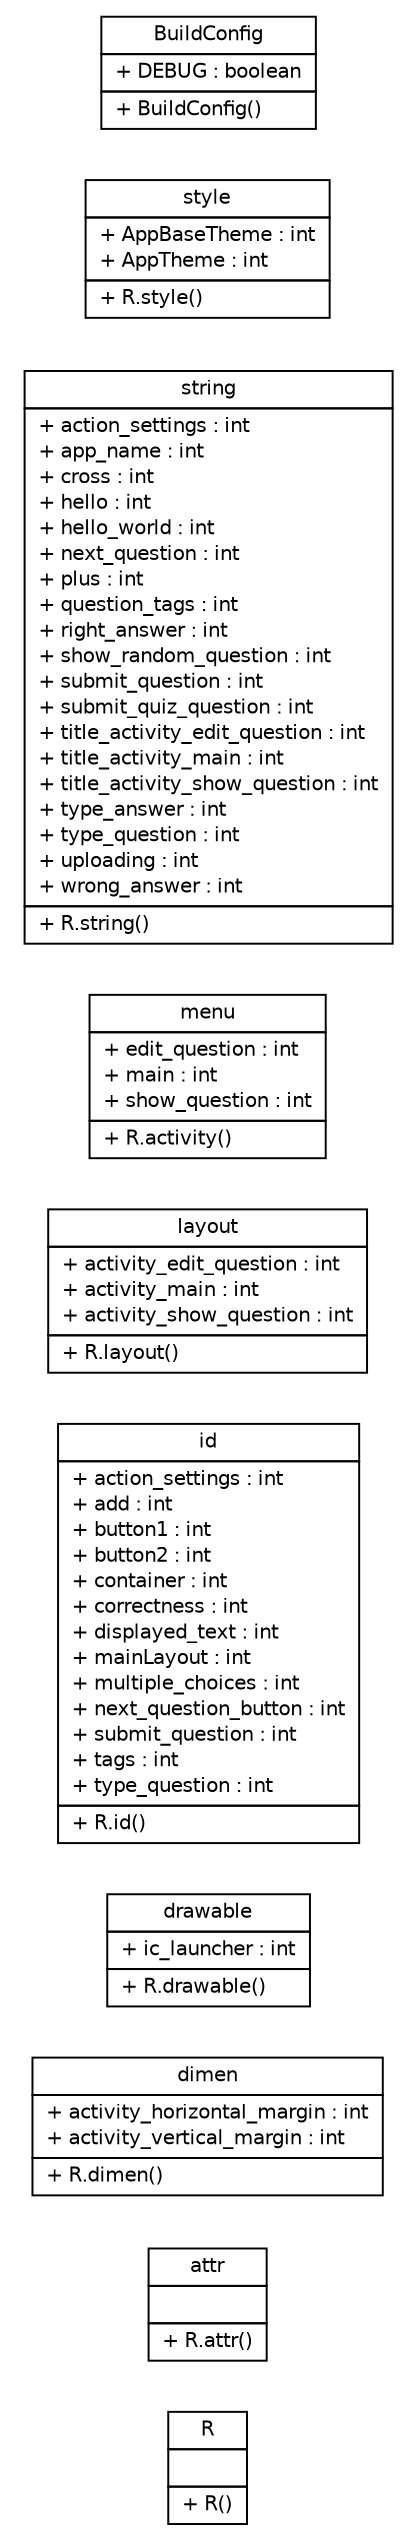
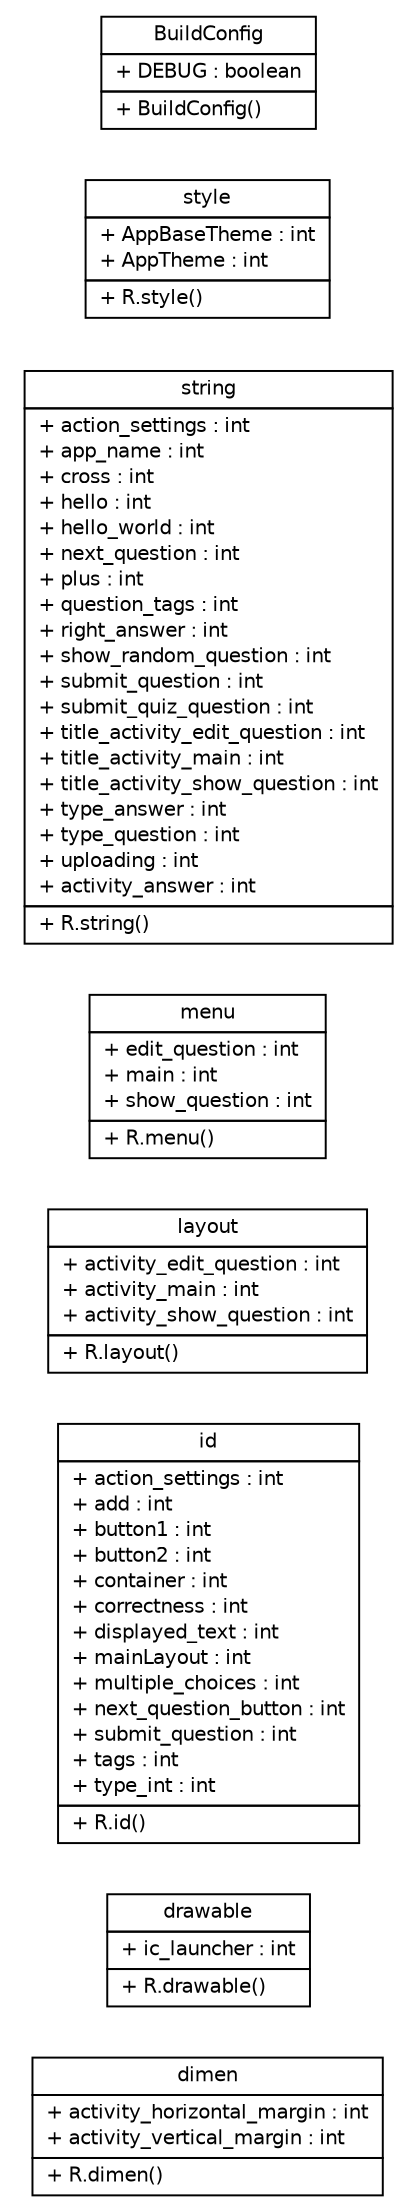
(141, 887) -> (148, 887)
(168, 1139) -> (159, 1139)
(173, 1786) -> (144, 1786)
(208, 2304) -> none
(208, 2467) -> none
